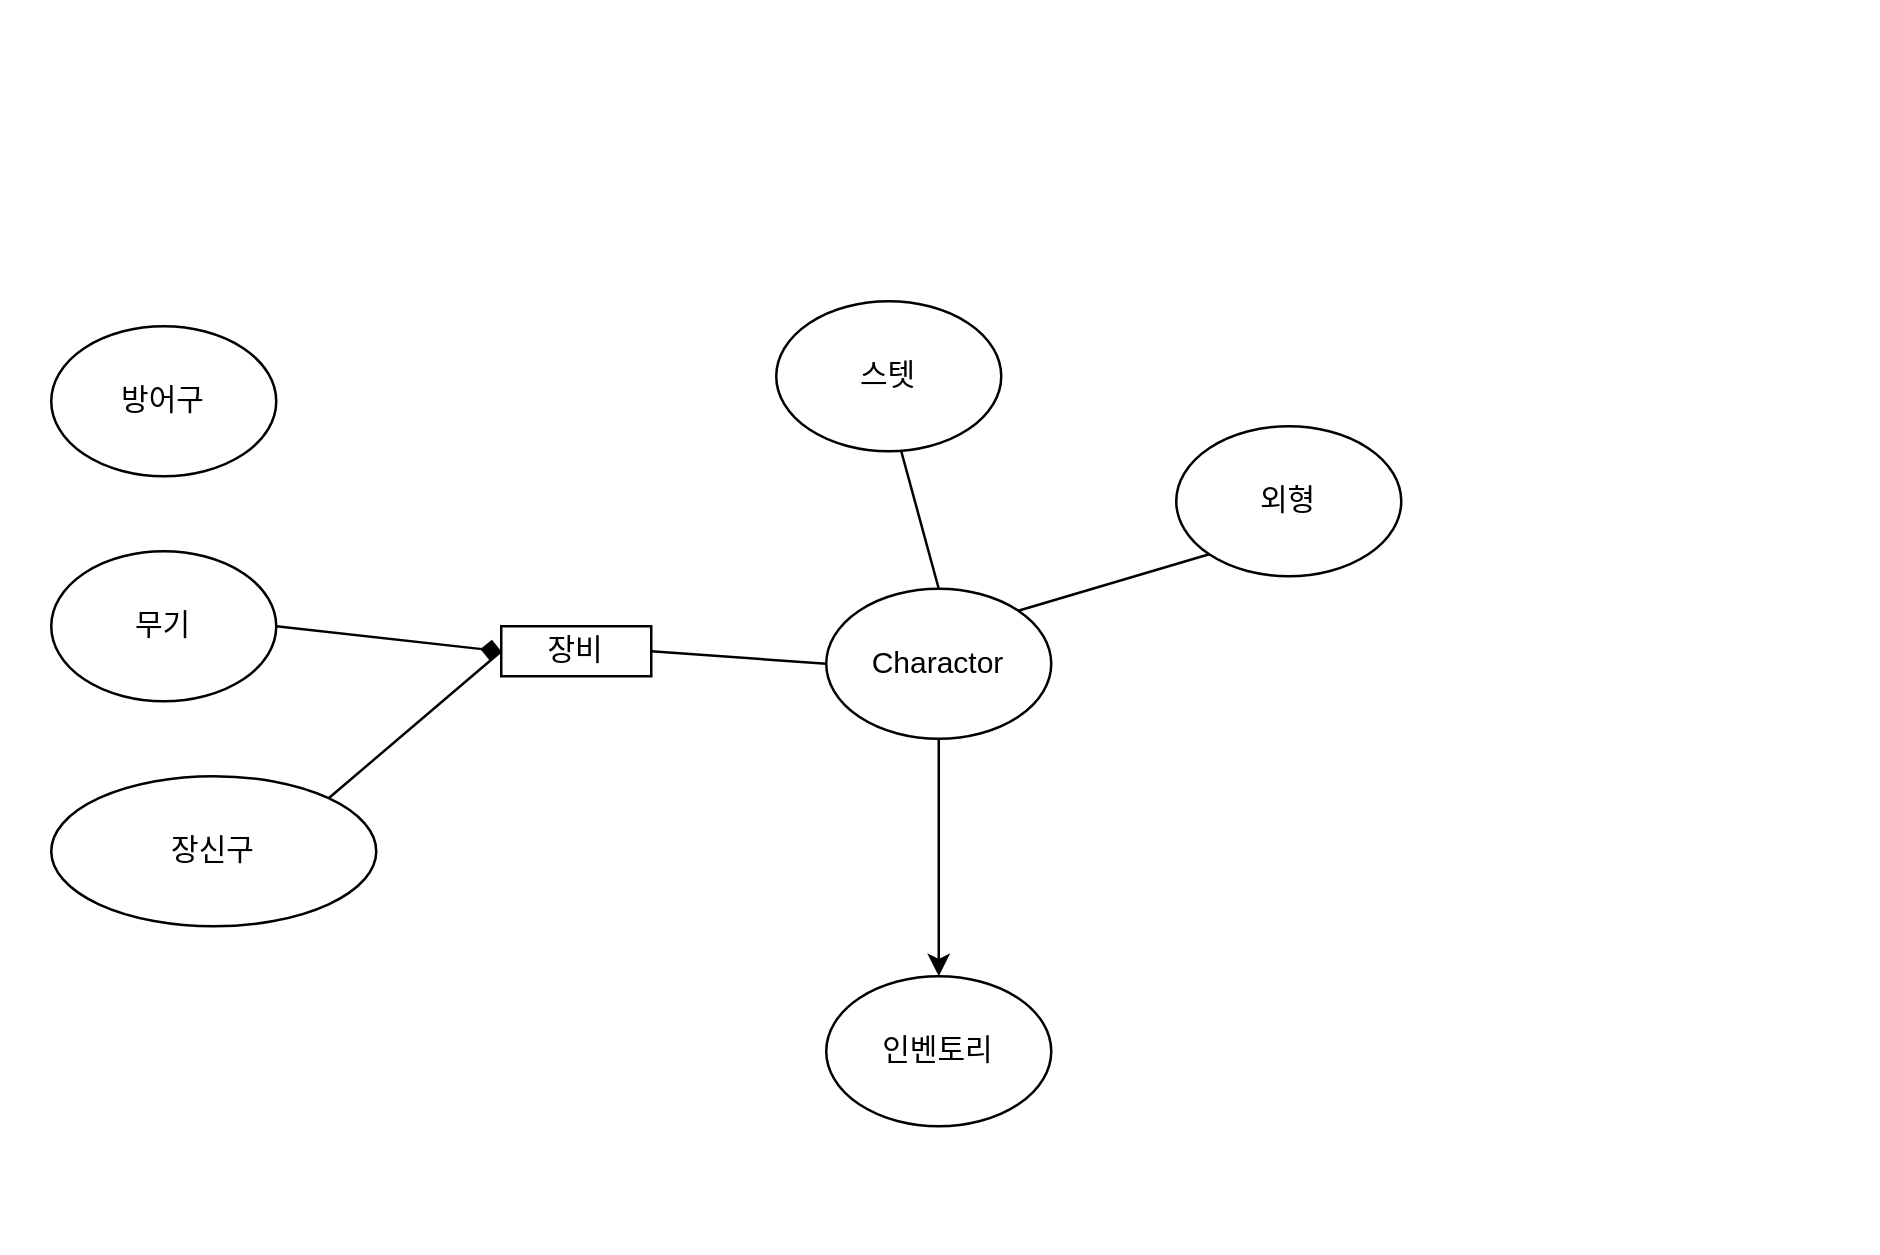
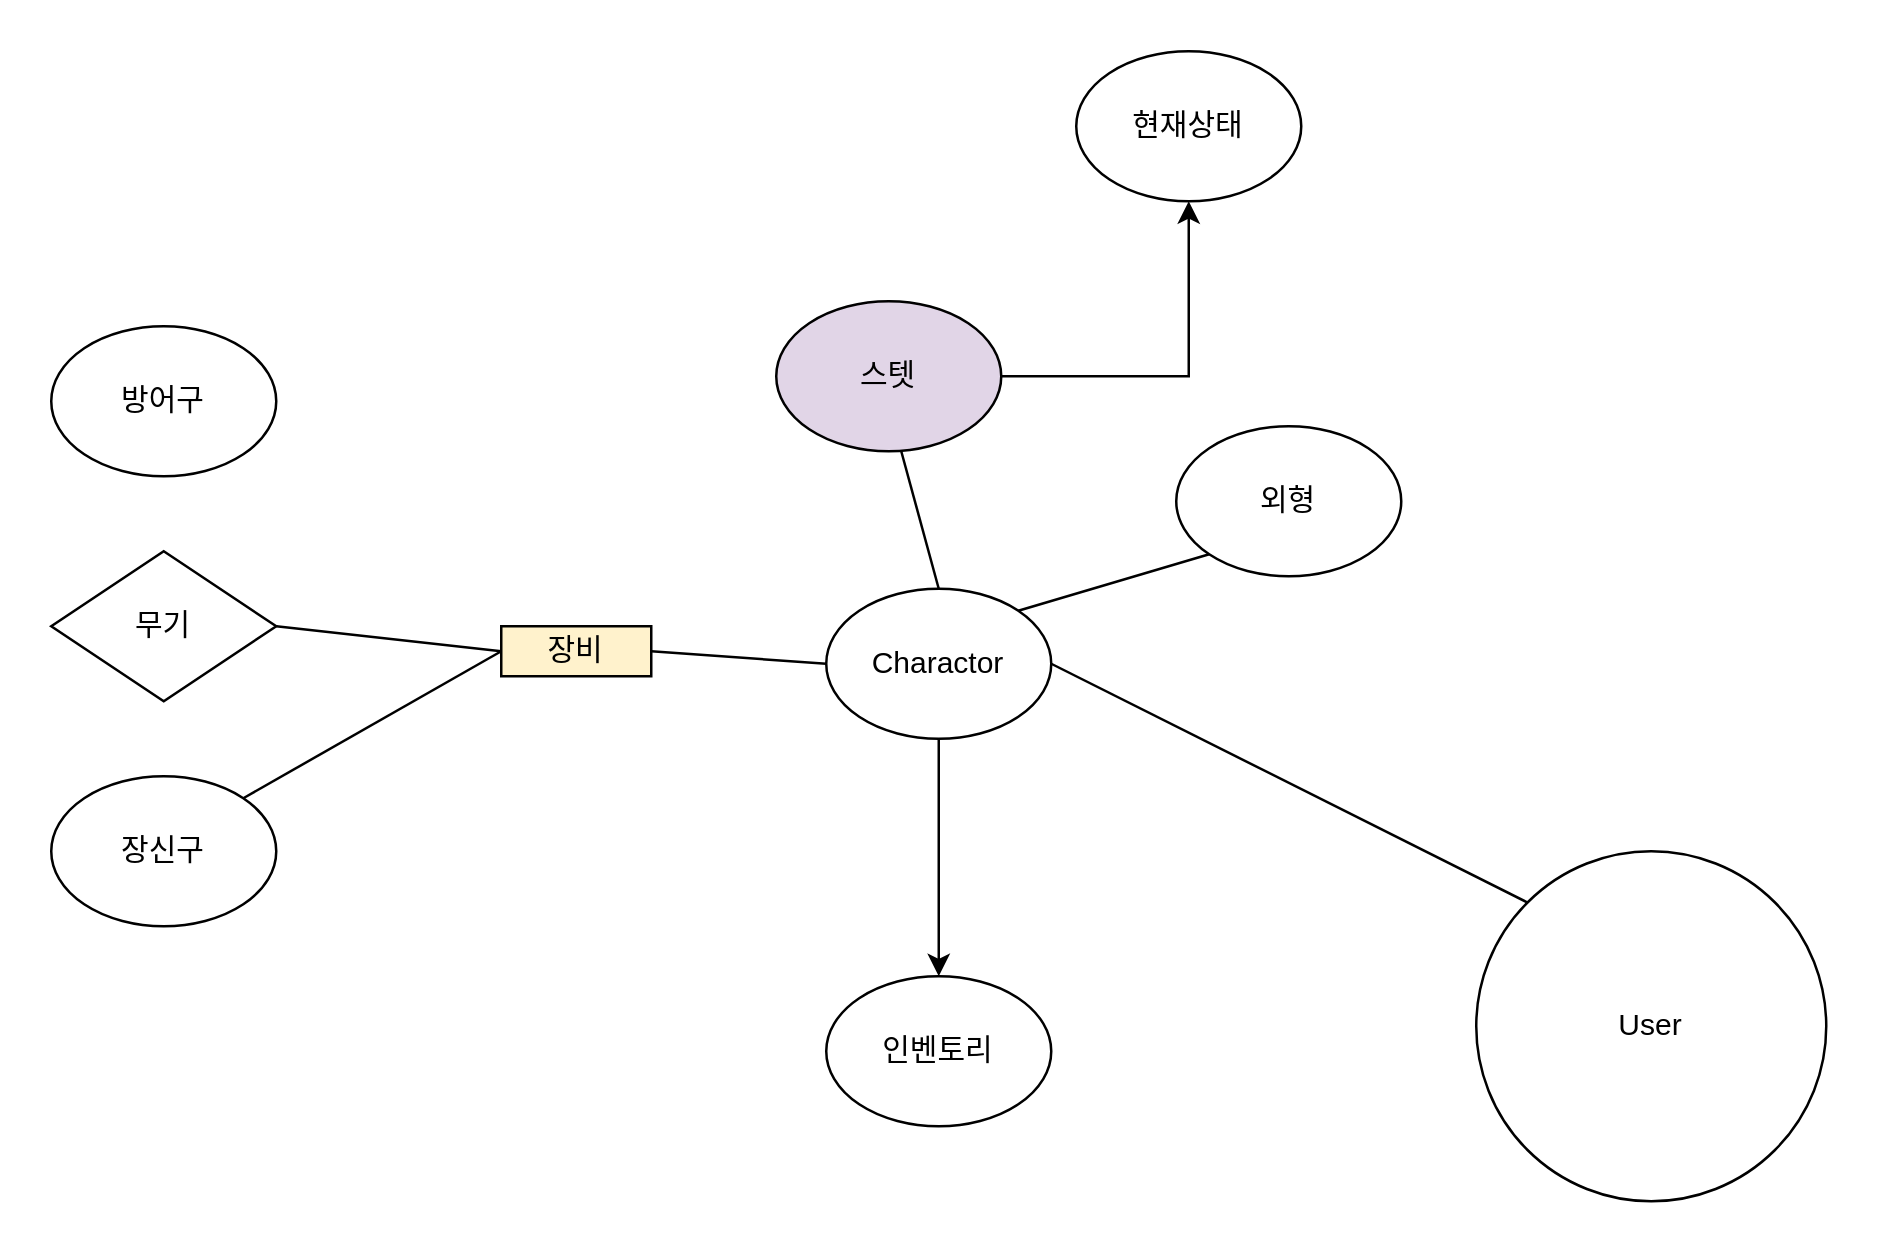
none -> (1189, 126)
(889, 376) -> (889, 376)
none -> (1175, 376)
(164, 626) -> (164, 626)
(481, 649) -> (490, 650)
(576, 651) -> (576, 651)
none -> (1289, 783)
(214, 851) -> (164, 851)
none -> (1651, 1026)
